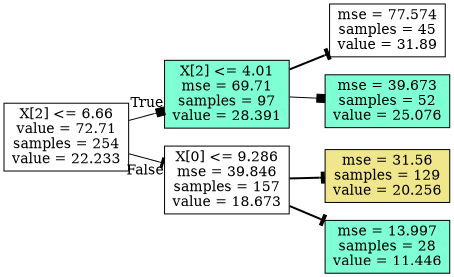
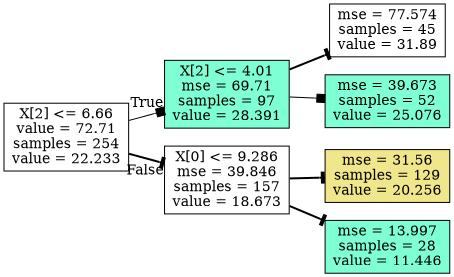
(144, 158) -> (144, 158)
